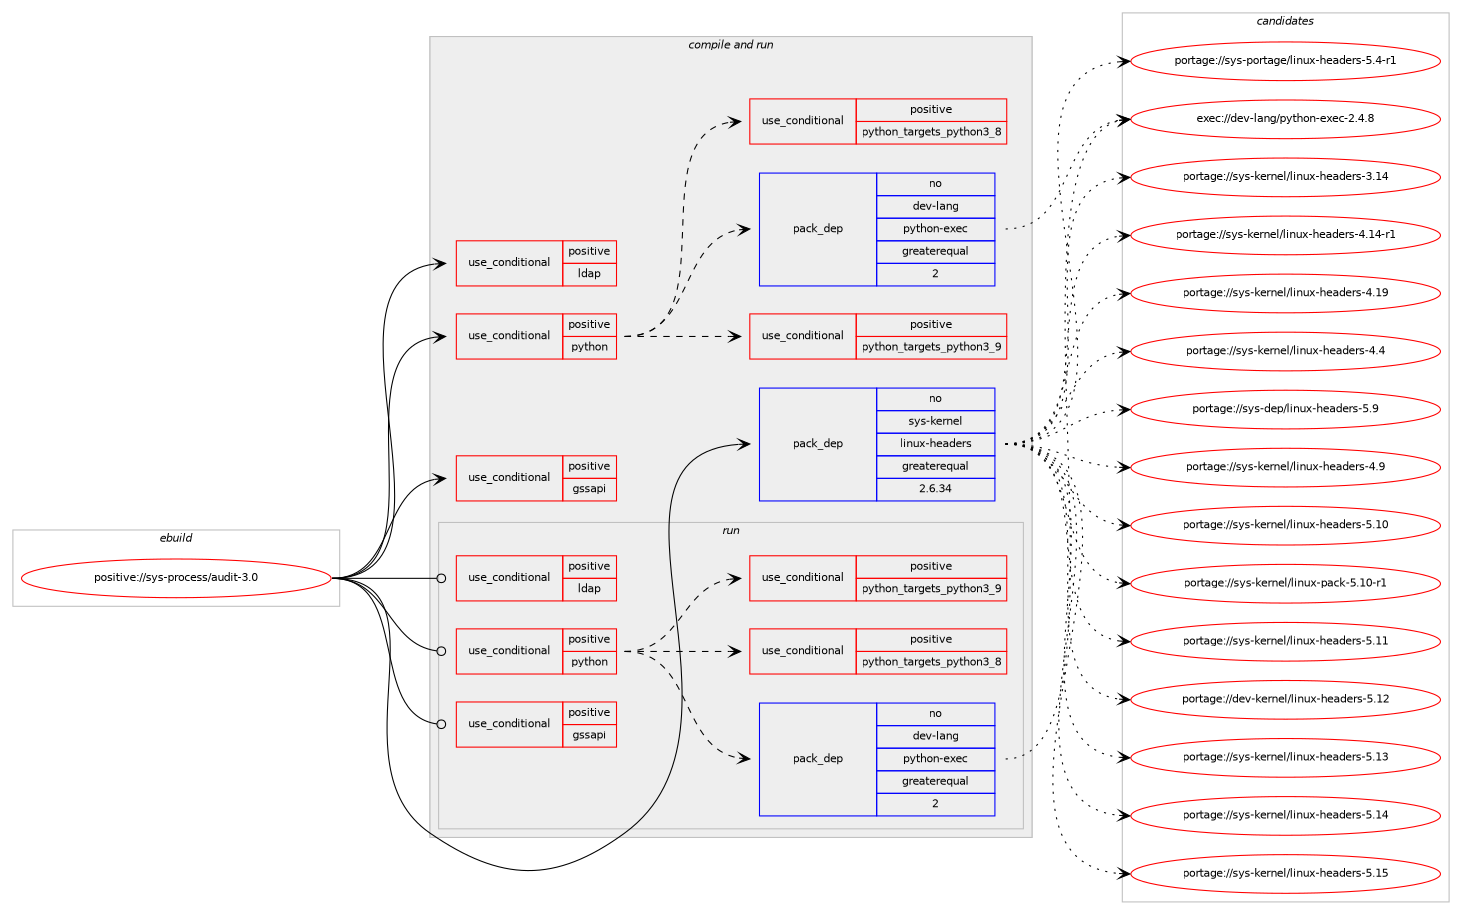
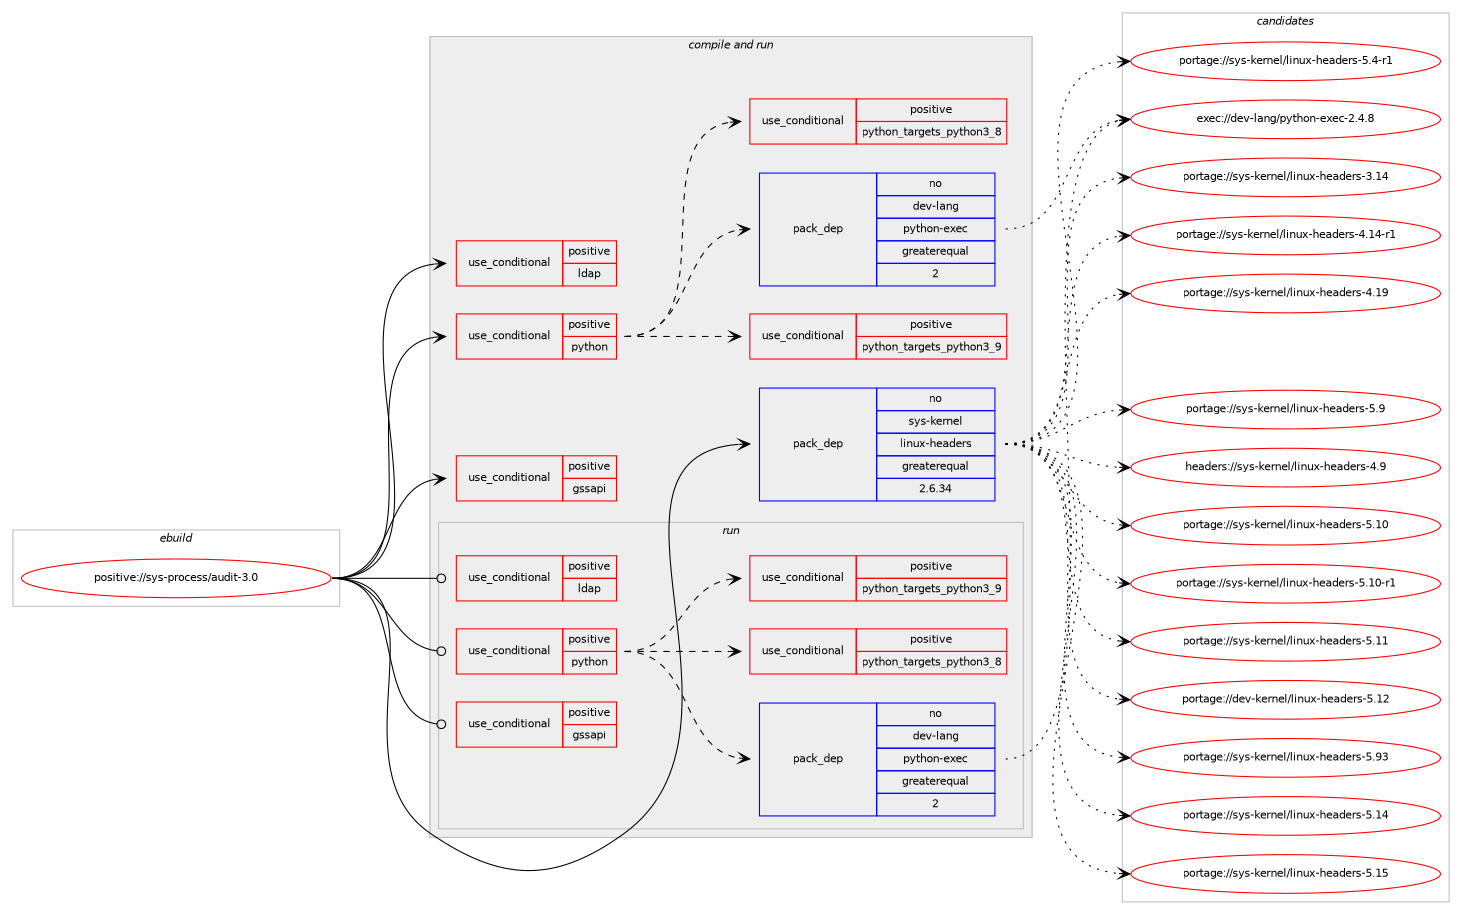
(1286, 61) -> (1286, 61)
(1286, 352) -> none
(1286, 410) -> (1286, 410)
(1286, 468) -> (1286, 468)
(1286, 584) -> (1286, 584)
(1286, 758) -> (1286, 758)
